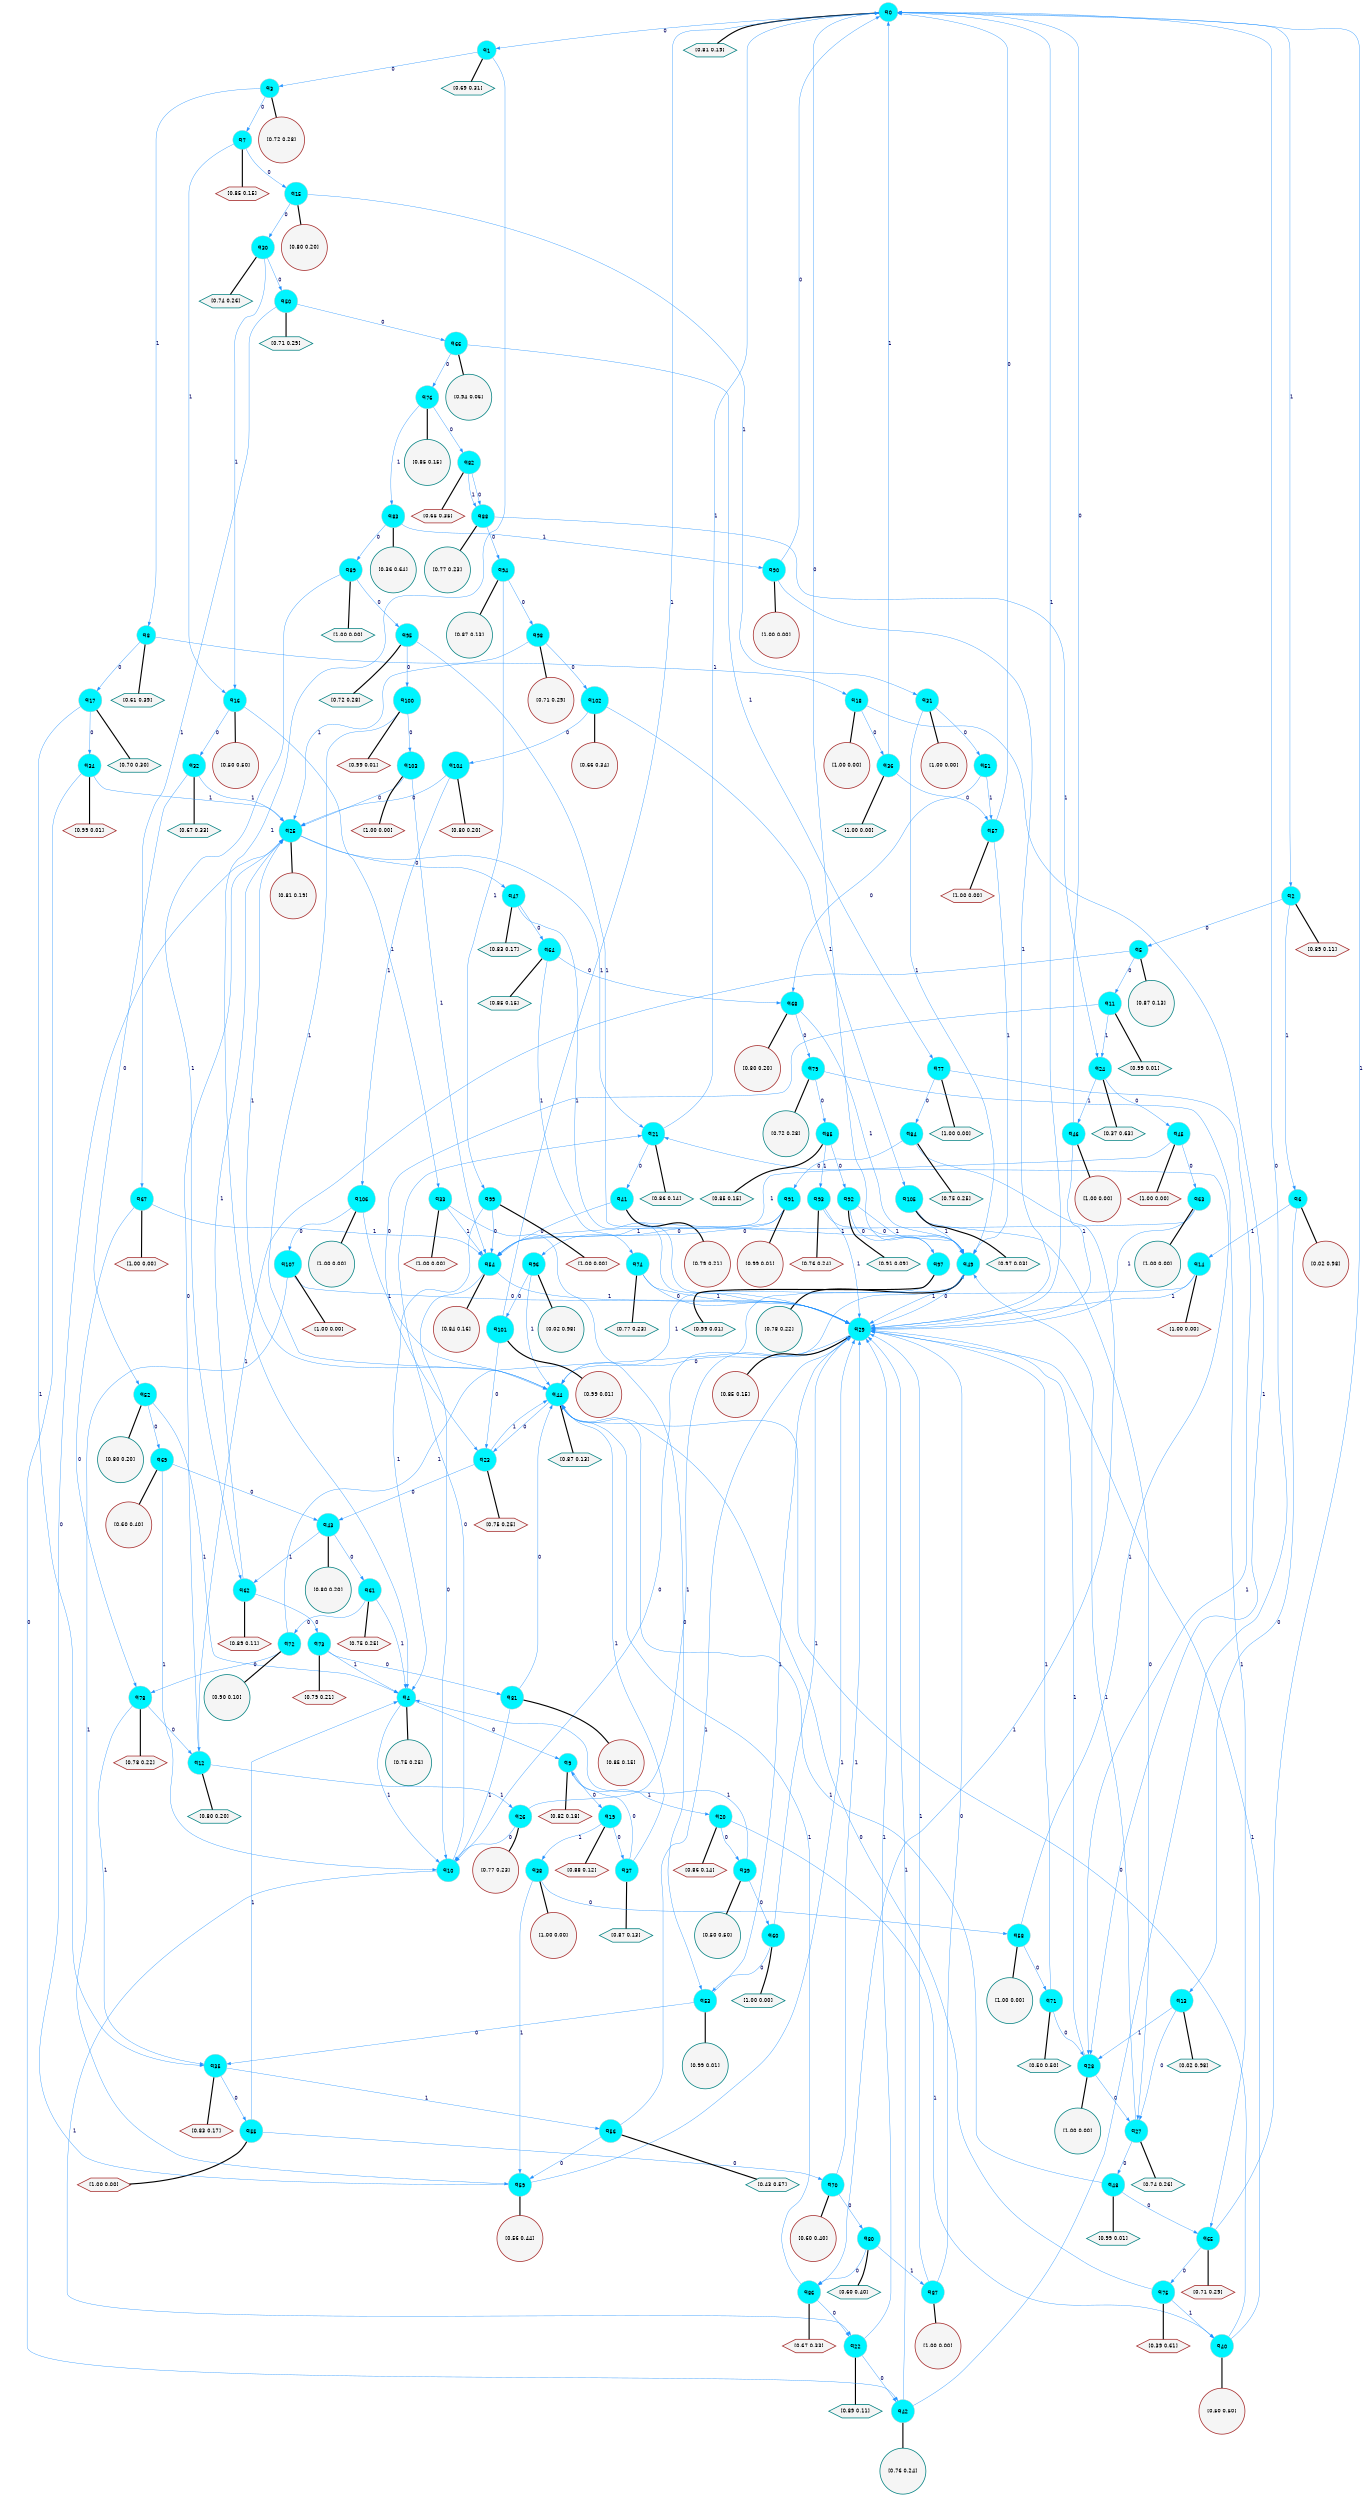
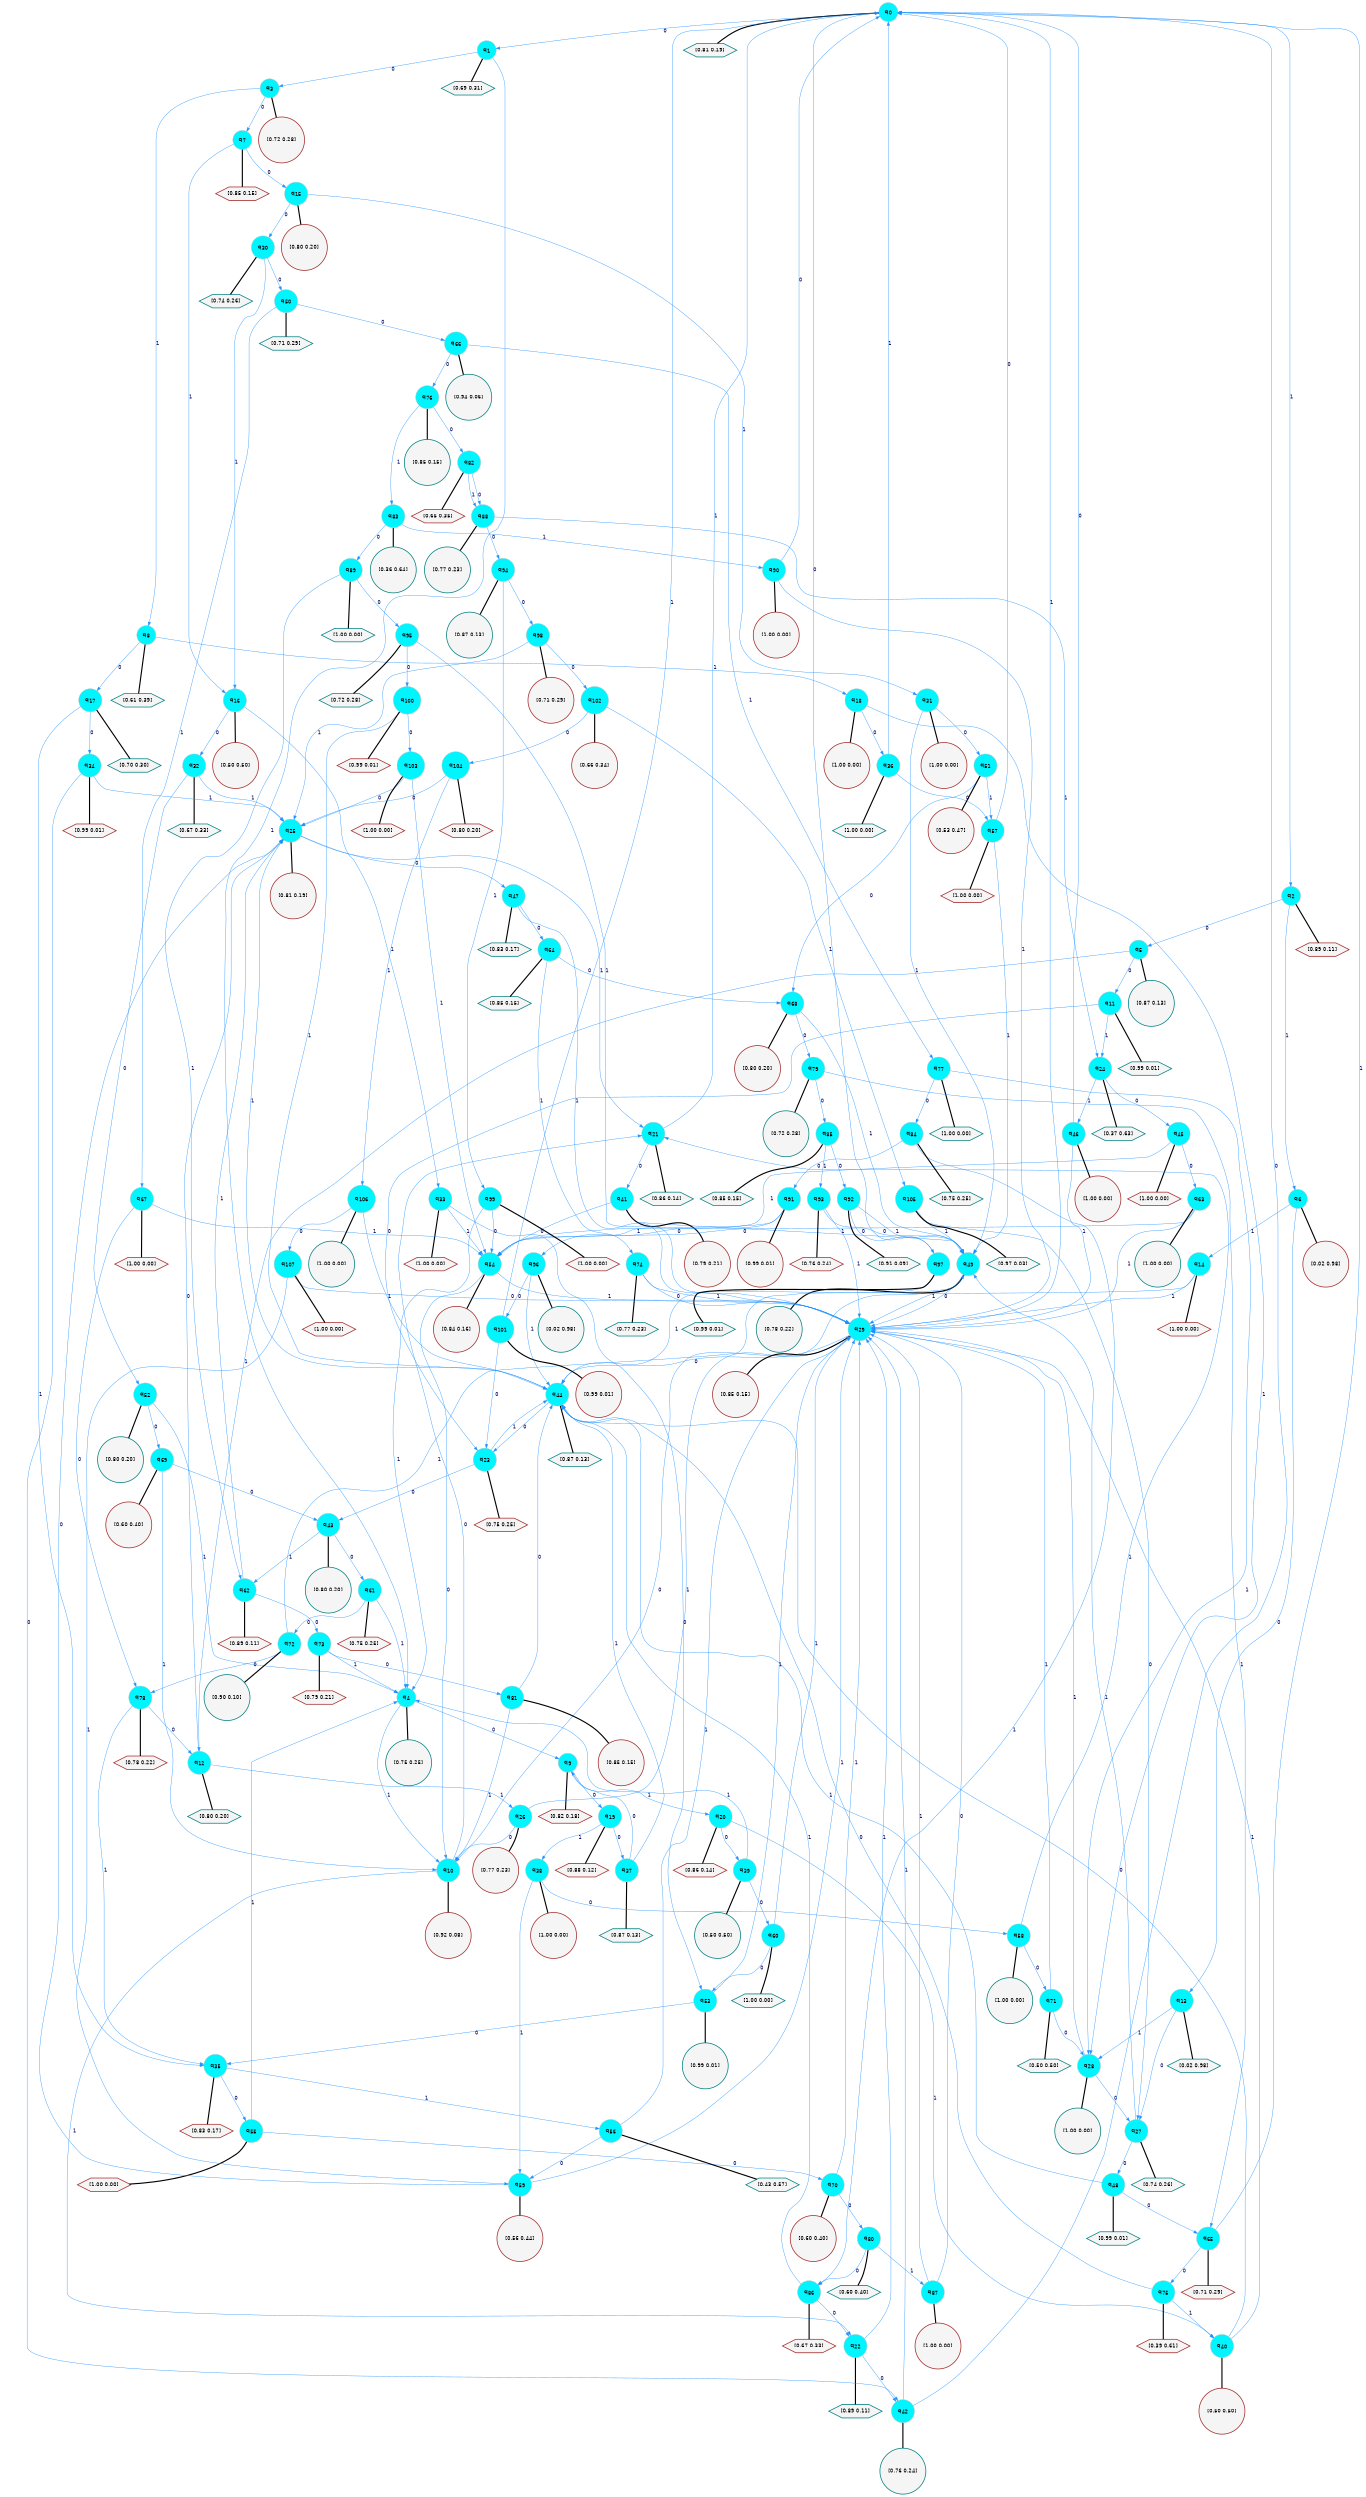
none -> (951, 831)
none -> (448, 1935)
